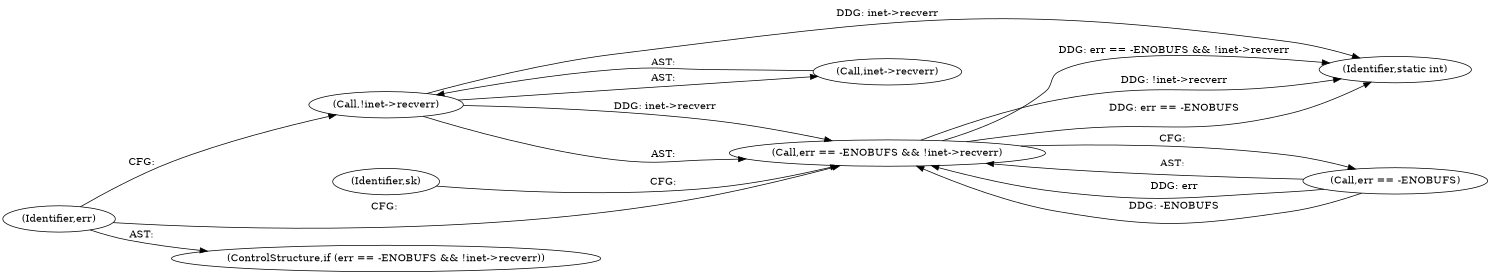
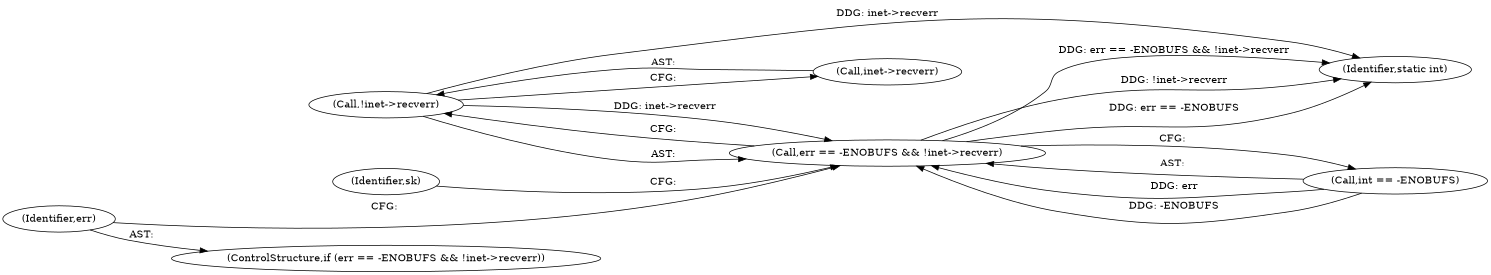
(665, 78) -> (665, 78)
(201, 151) -> (603, 134)
(1395, 181) -> (1395, 181)
